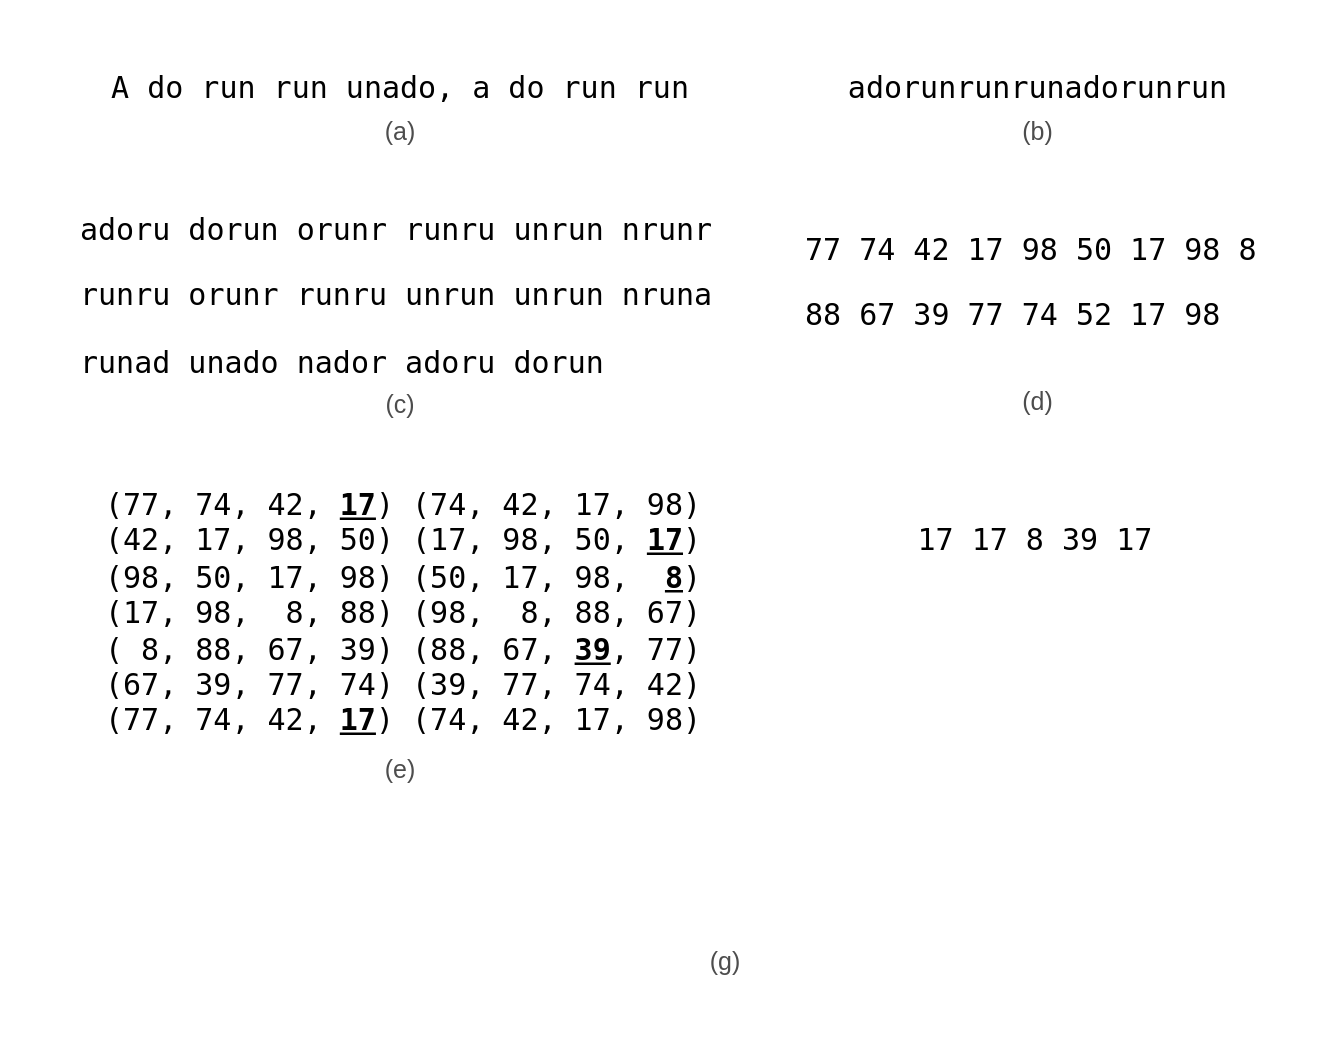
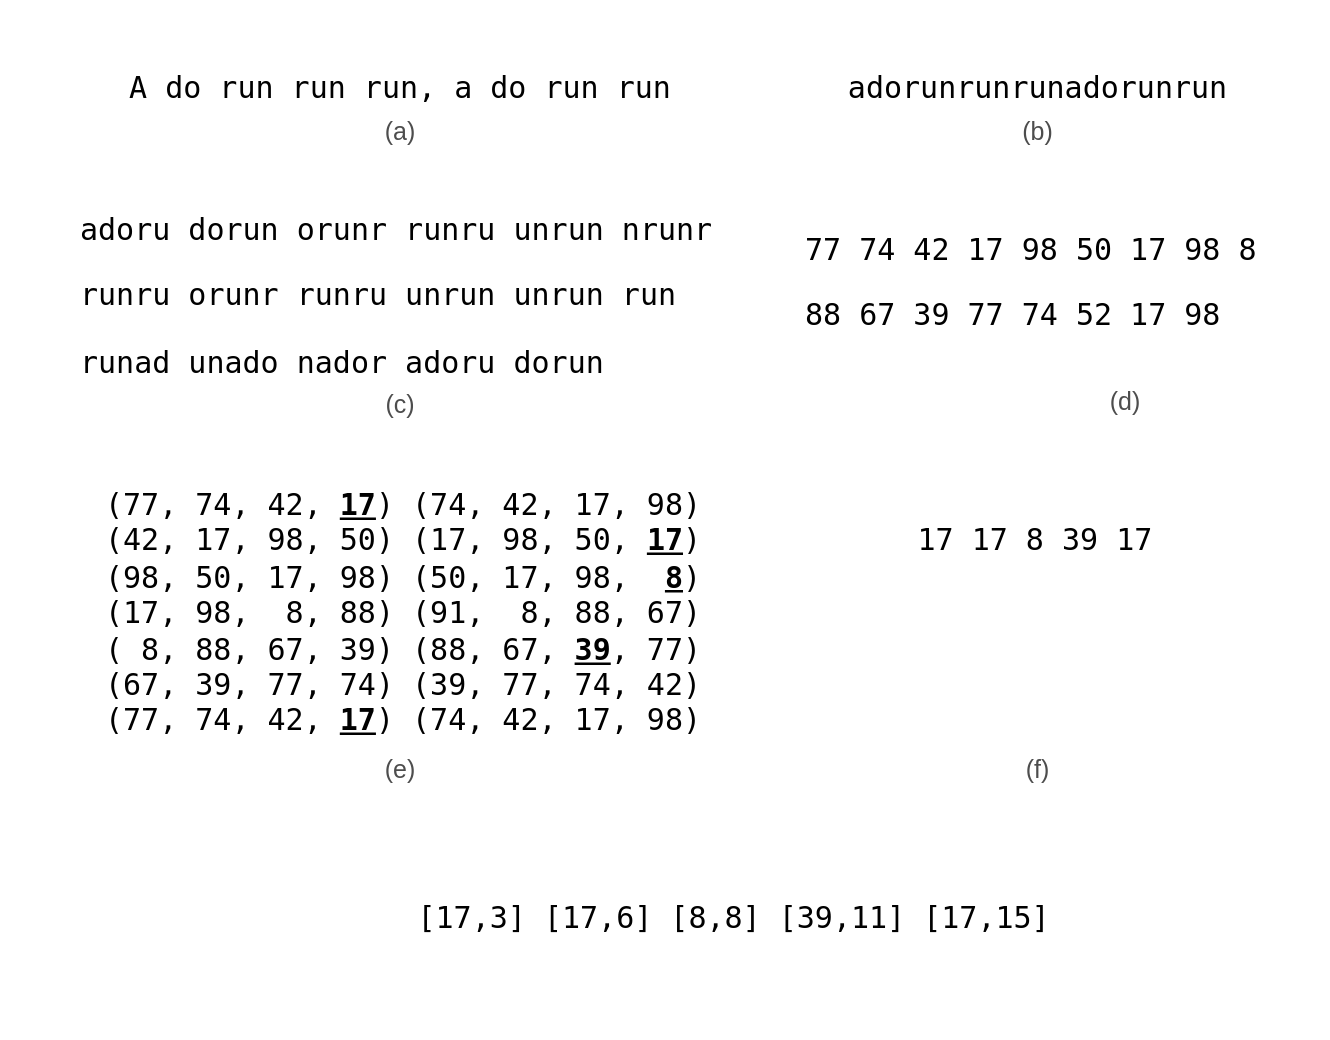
(401, 89) -> (401, 89)
(404, 238) -> (404, 238)
(1039, 404) -> (1126, 404)
(295, 564) -> (295, 564)
none -> (1039, 769)
none -> (726, 891)
(726, 961) -> none
